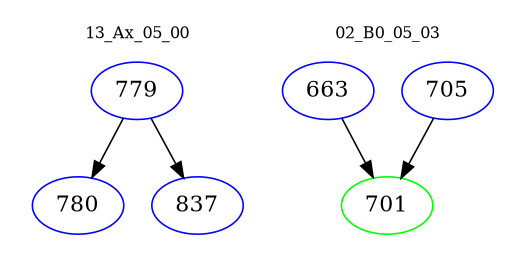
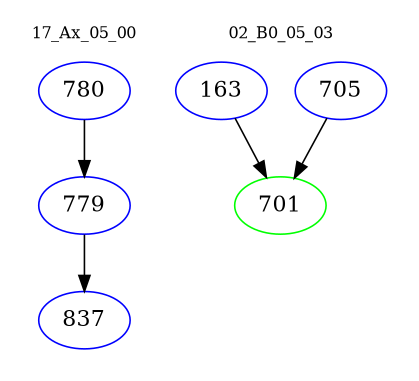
(138, 34) -> (84, 34)
(328, 91) -> (221, 91)
(111, 141) -> (84, 140)
